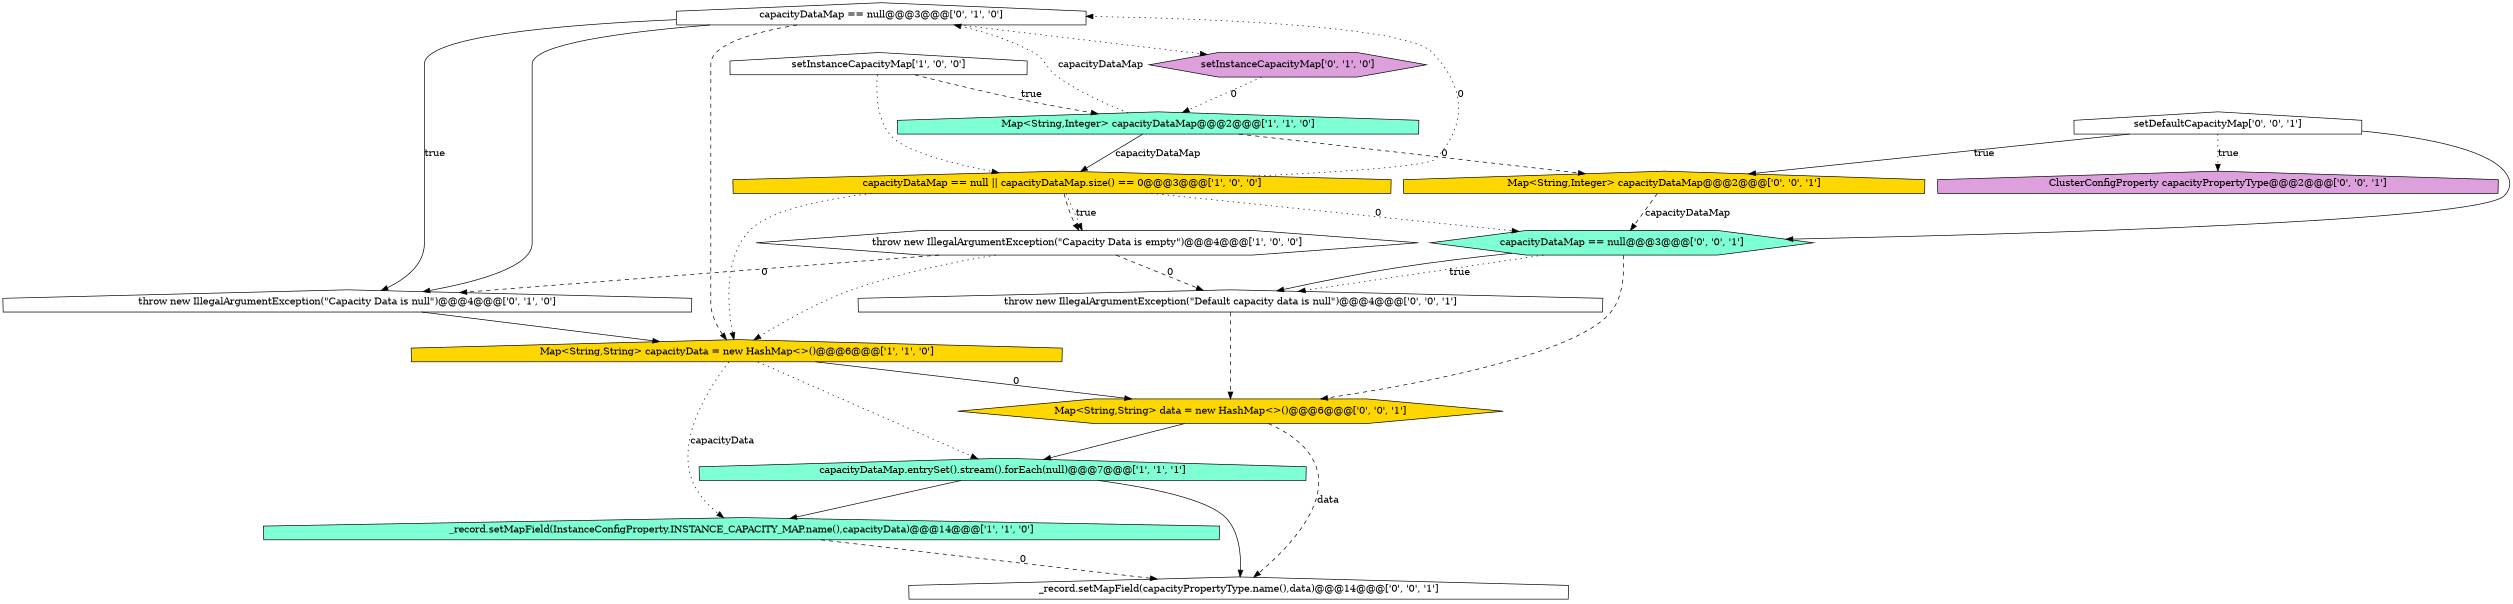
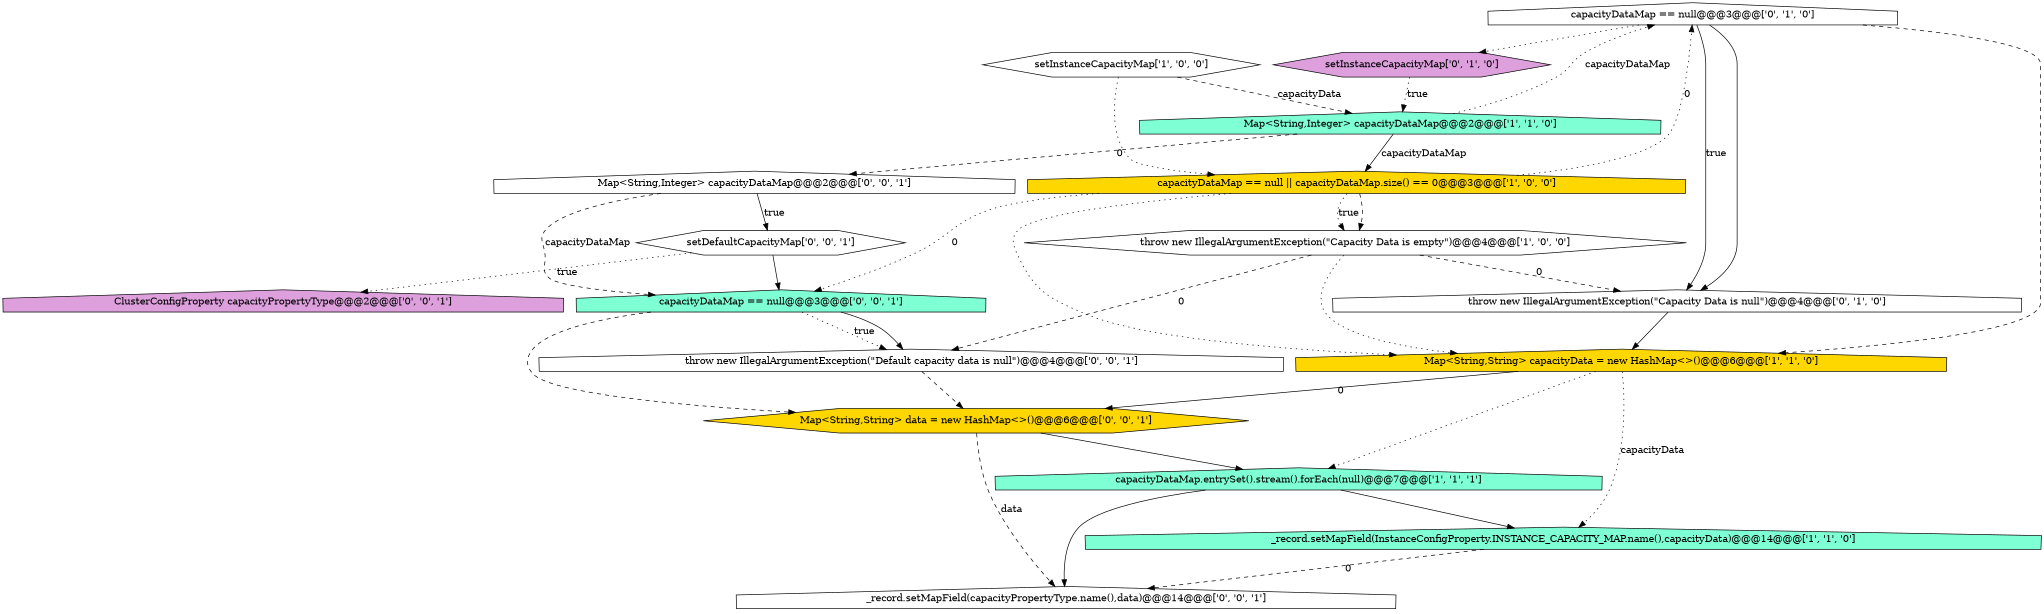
(879, 65) -> (1121, 65)
(1032, 94) -> (1310, 94)
(1234, 94) -> (1418, 94)
(2218, 124) -> (771, 243)
(1943, 154) -> (761, 209)
(1664, 183) -> (754, 183)
(1622, 243) -> (781, 302)
